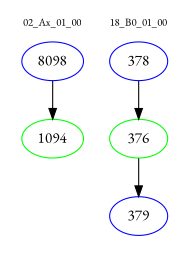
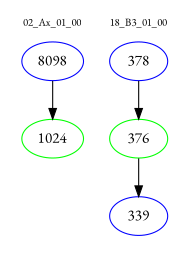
(139, 23) -> (139, 23)
(53, 139) -> (53, 139)
(139, 216) -> (139, 216)
